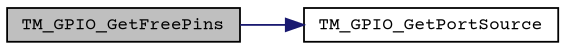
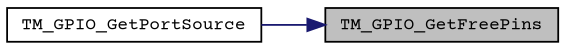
(263, 25) -> (284, 25)
